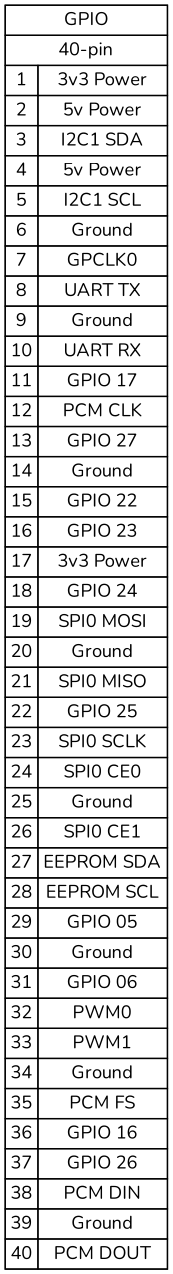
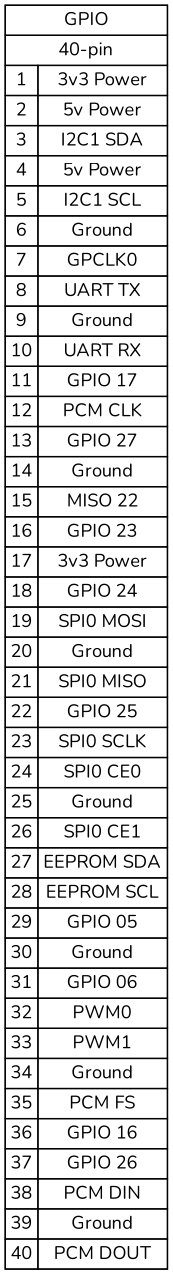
(103, 501) -> (103, 501)
